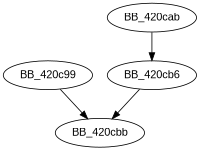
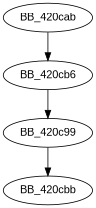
(129, 101) -> (48, 100)
